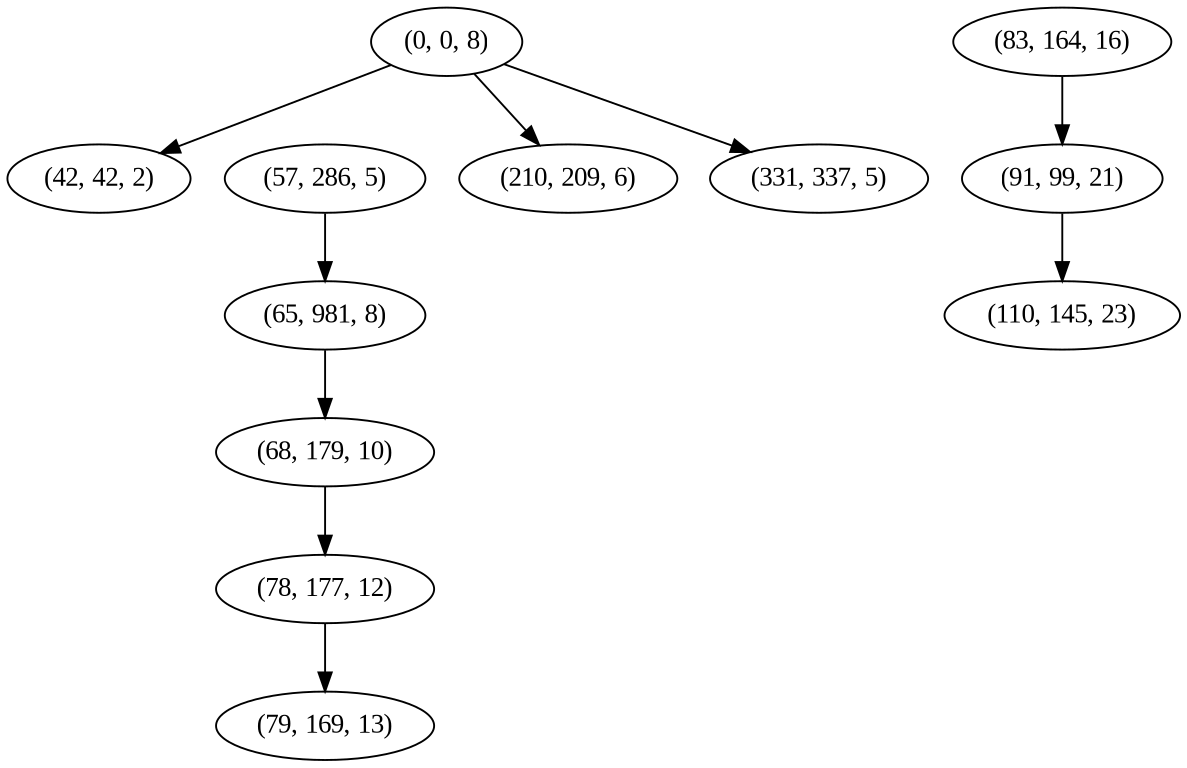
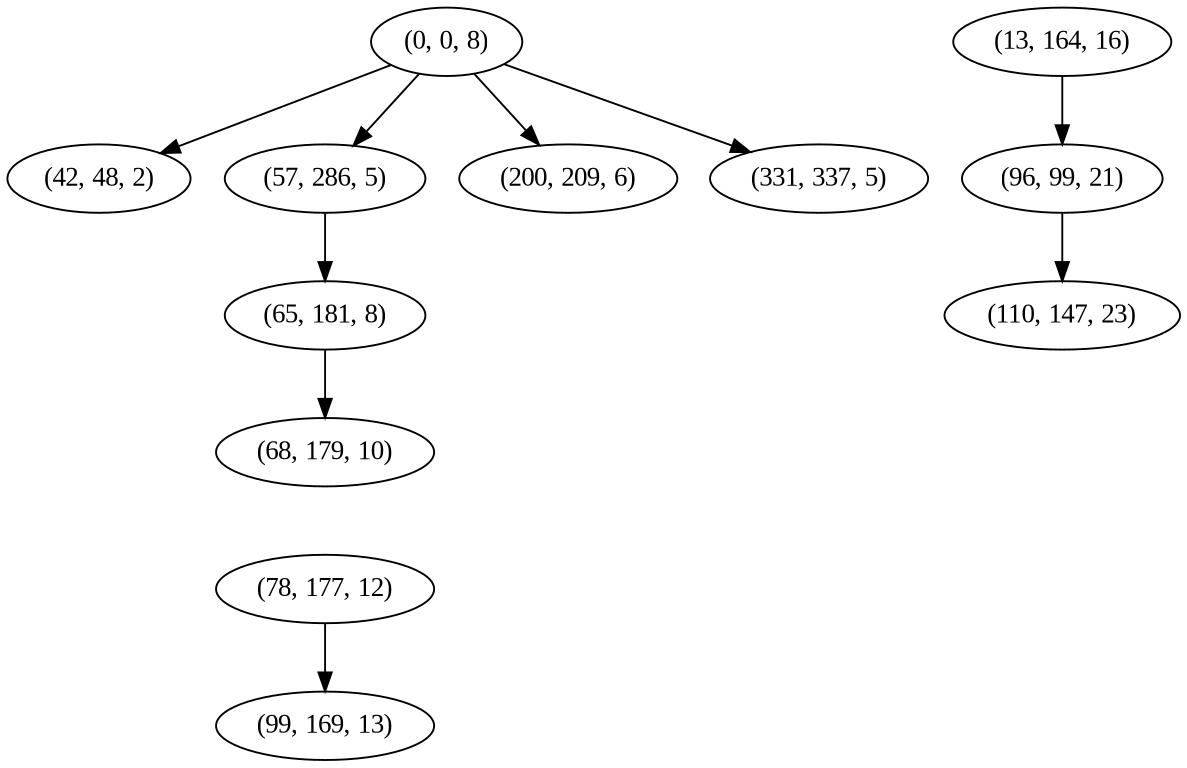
(1062, 42) -> (1062, 42)
none -> (393, 103)
(99, 179) -> (99, 179)
(568, 179) -> (568, 179)
(1062, 179) -> (1062, 179)
(325, 315) -> (325, 315)
(1062, 315) -> (1062, 315)
(325, 511) -> none
(325, 726) -> (325, 726)
